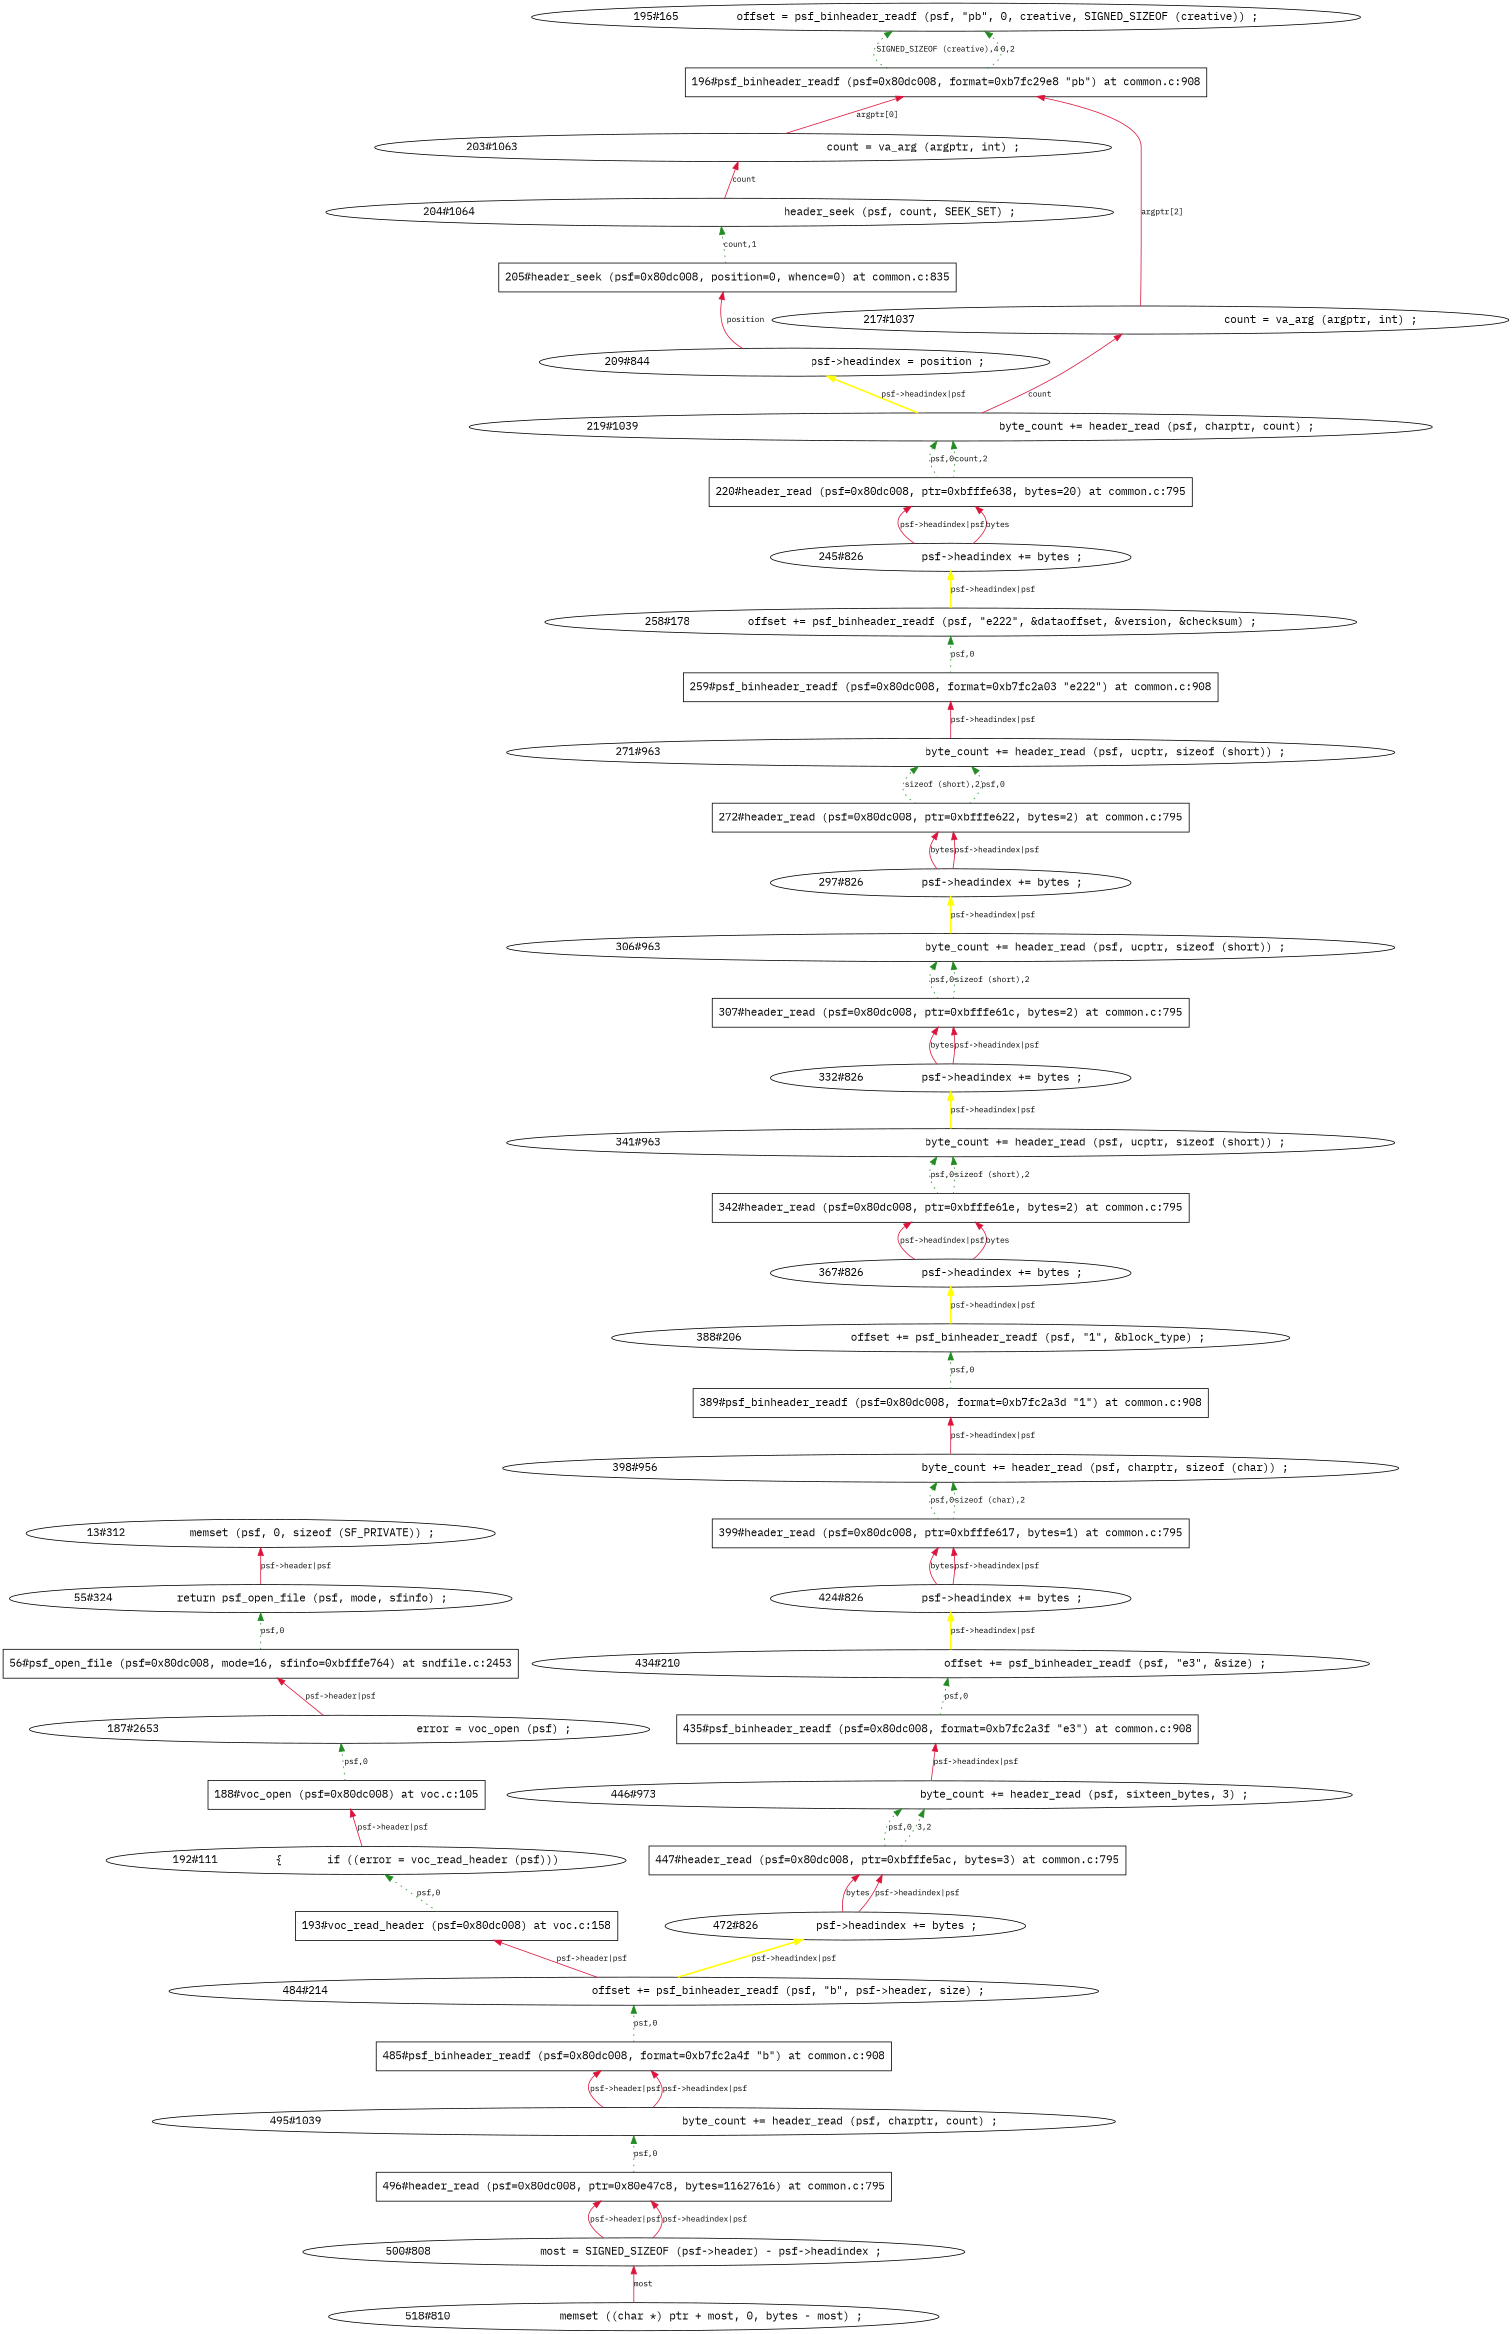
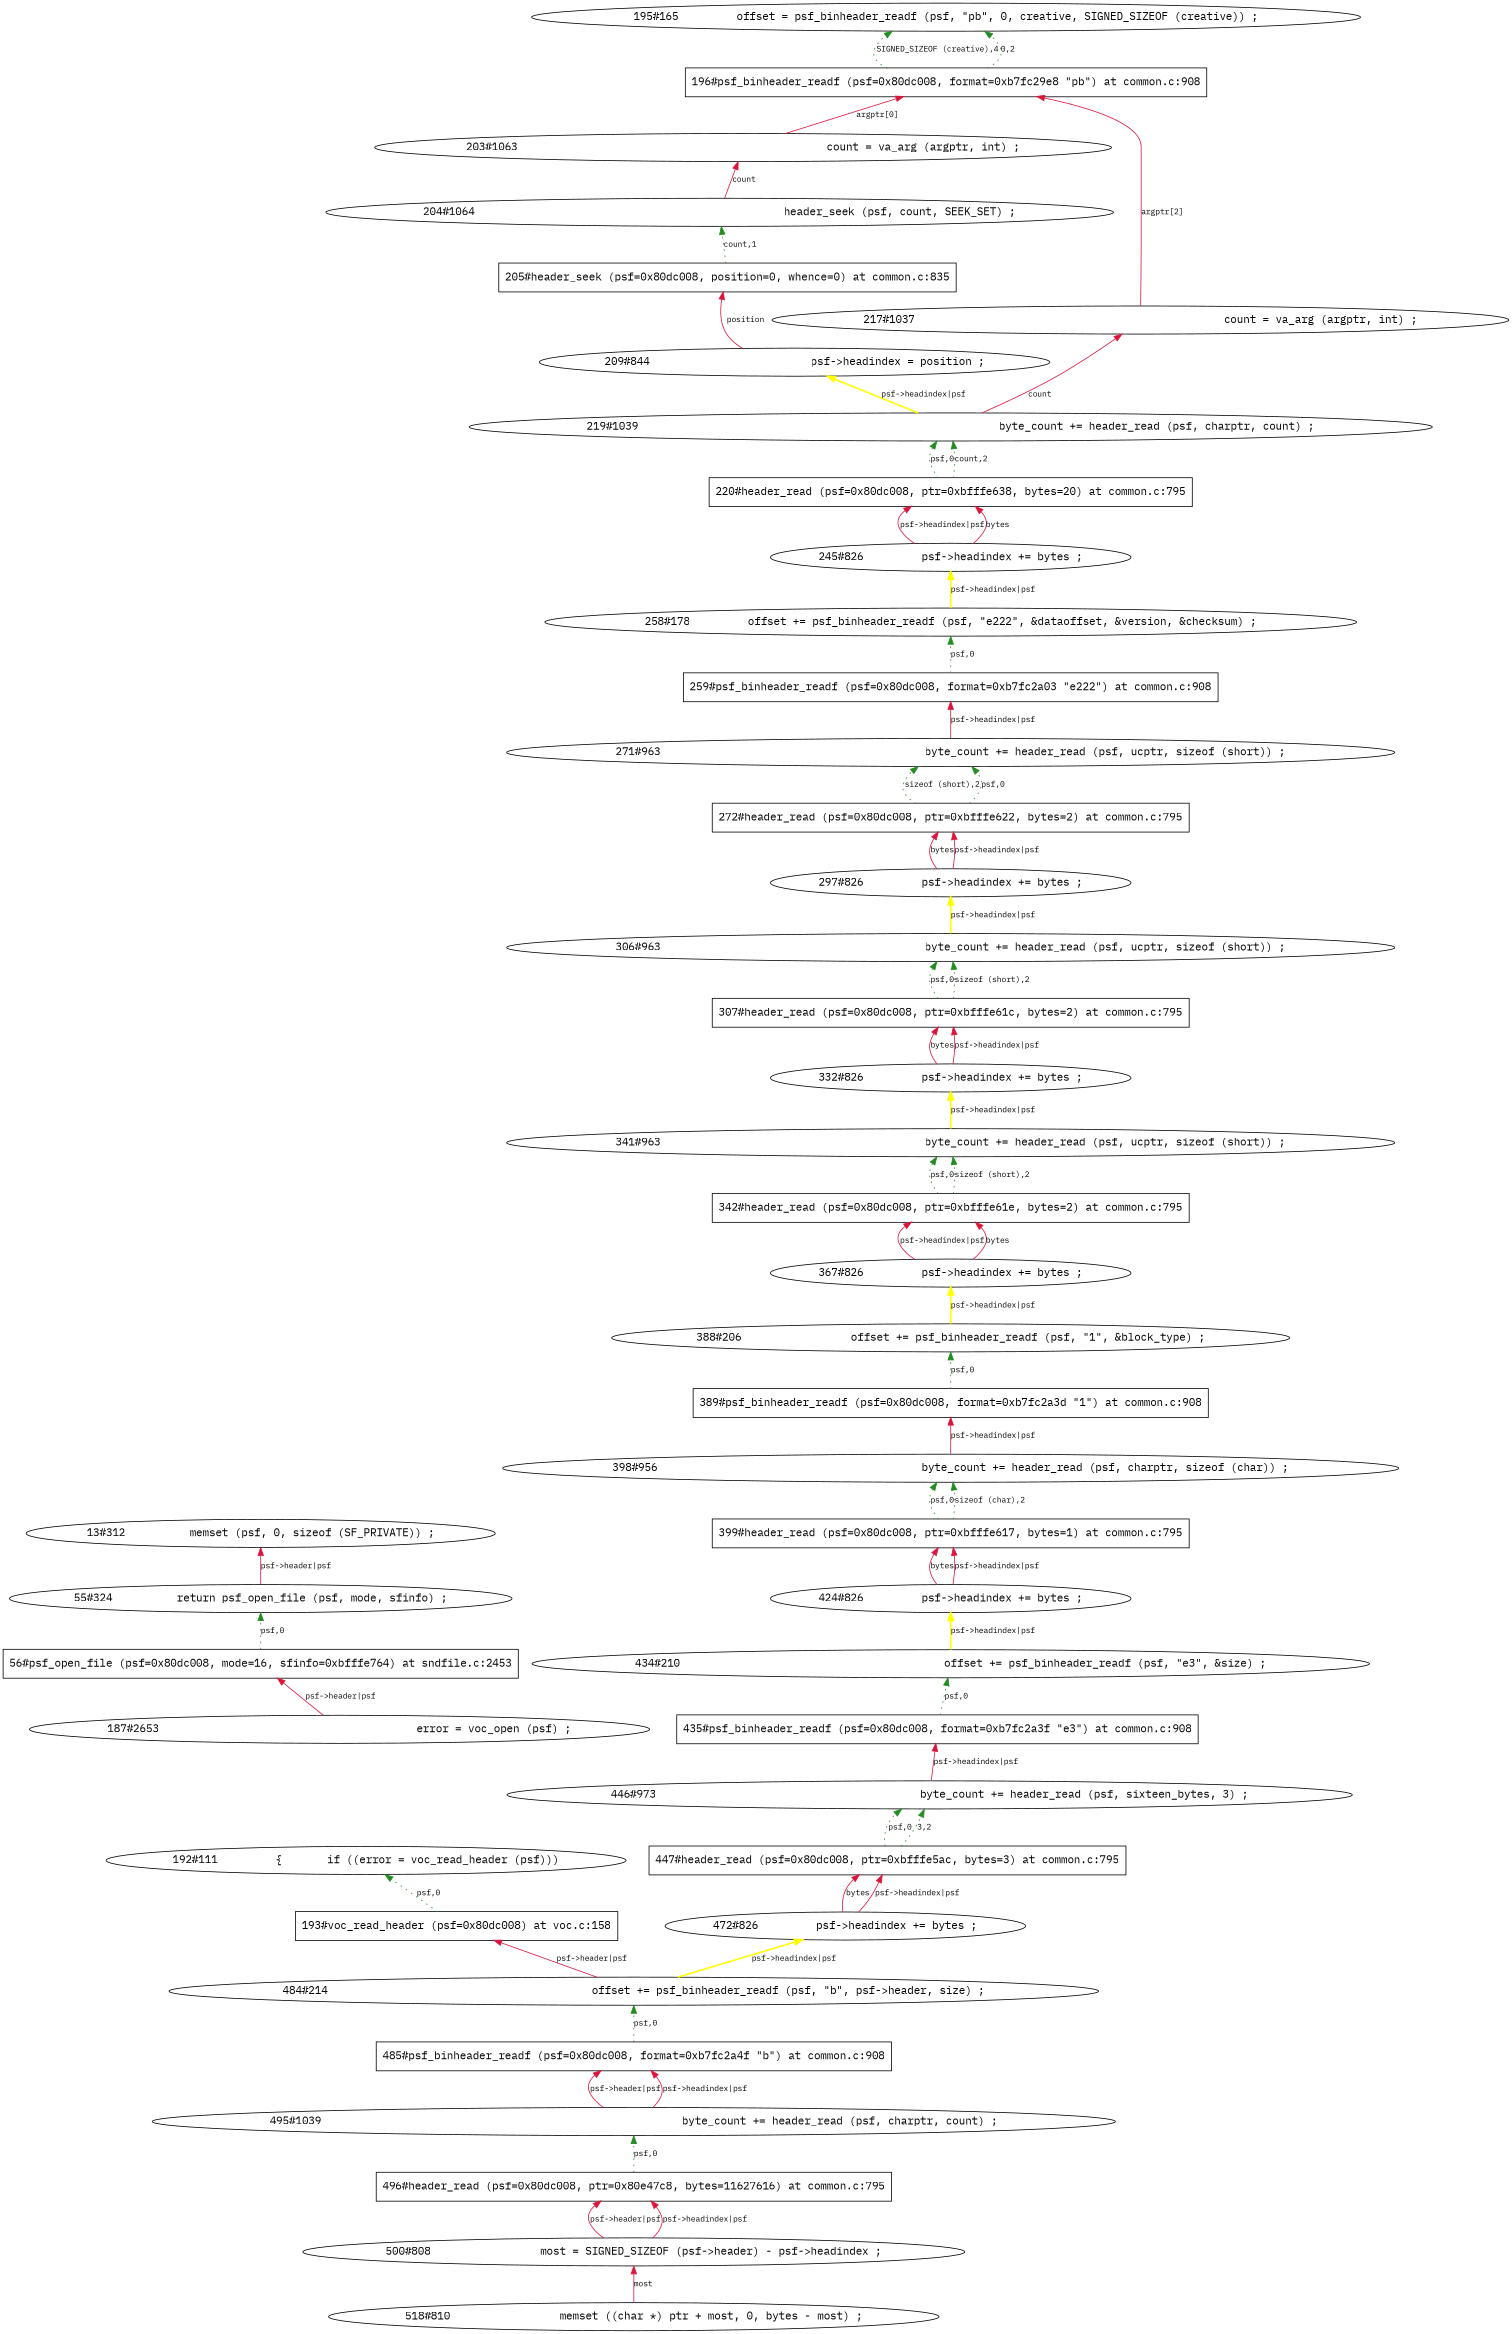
(347, 1795) -> none
